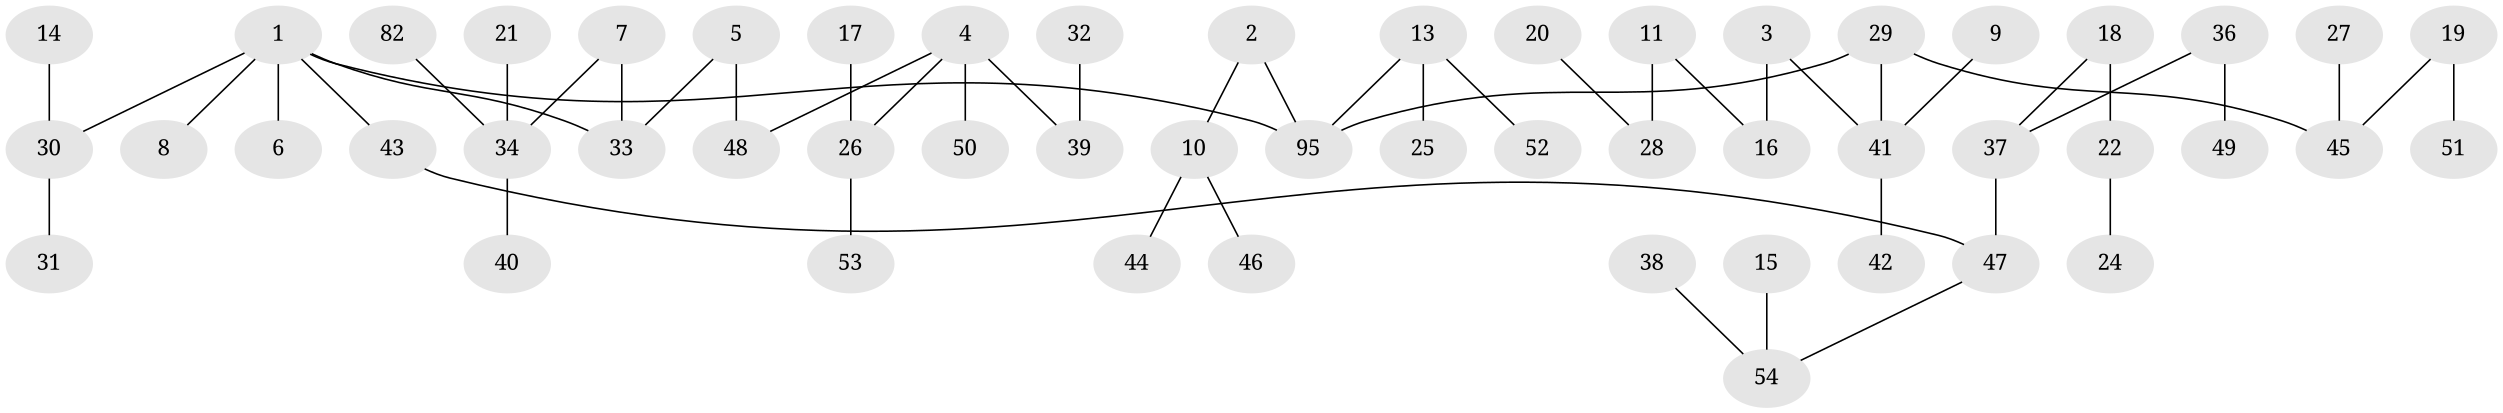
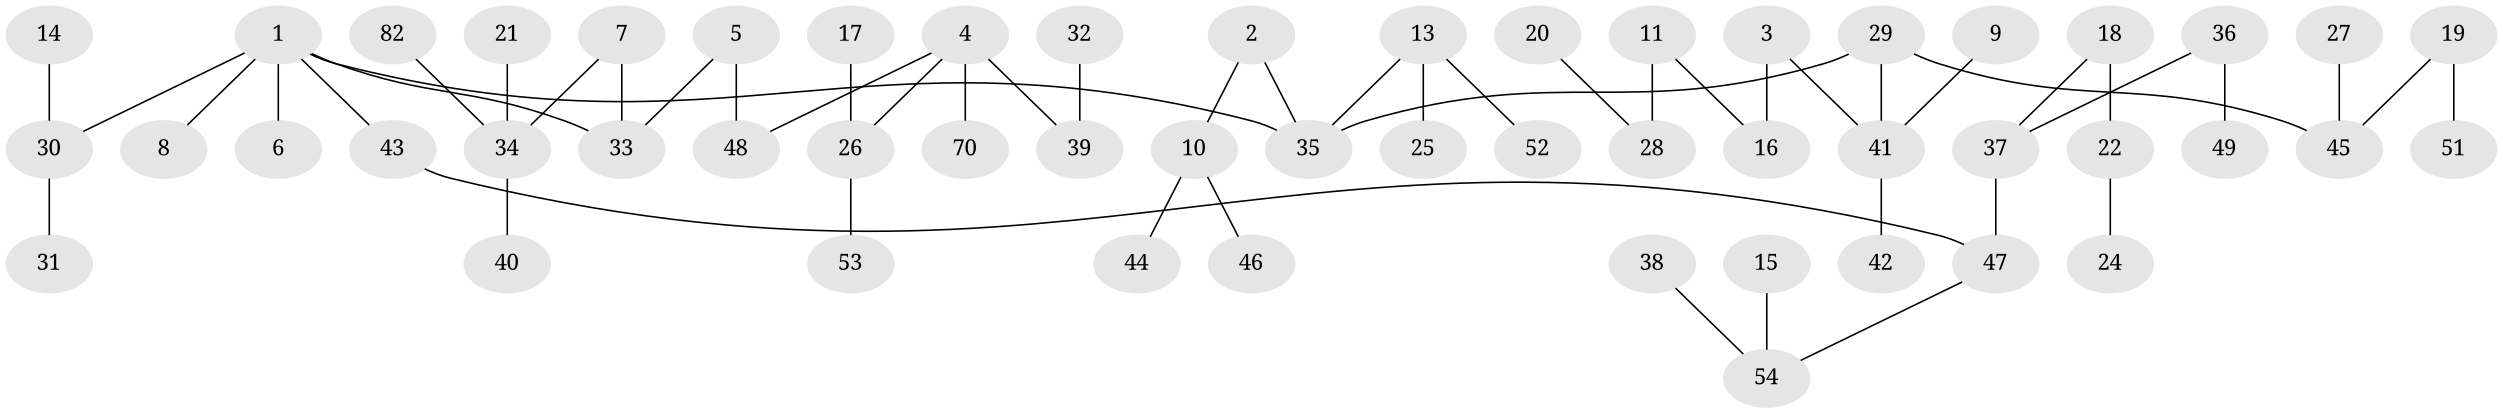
(965, 149) -> (965, 149)
(1309, 149) -> (1309, 149)
